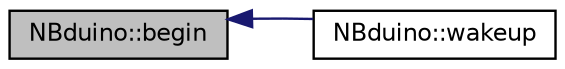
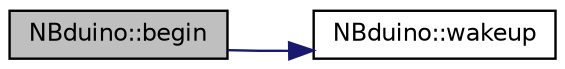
(283, 19) -> (258, 51)
